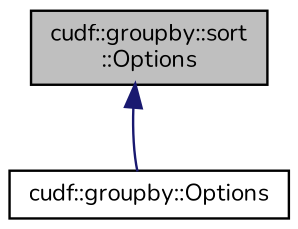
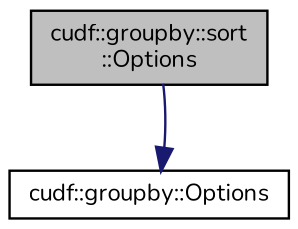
(134, 140) -> (165, 116)
